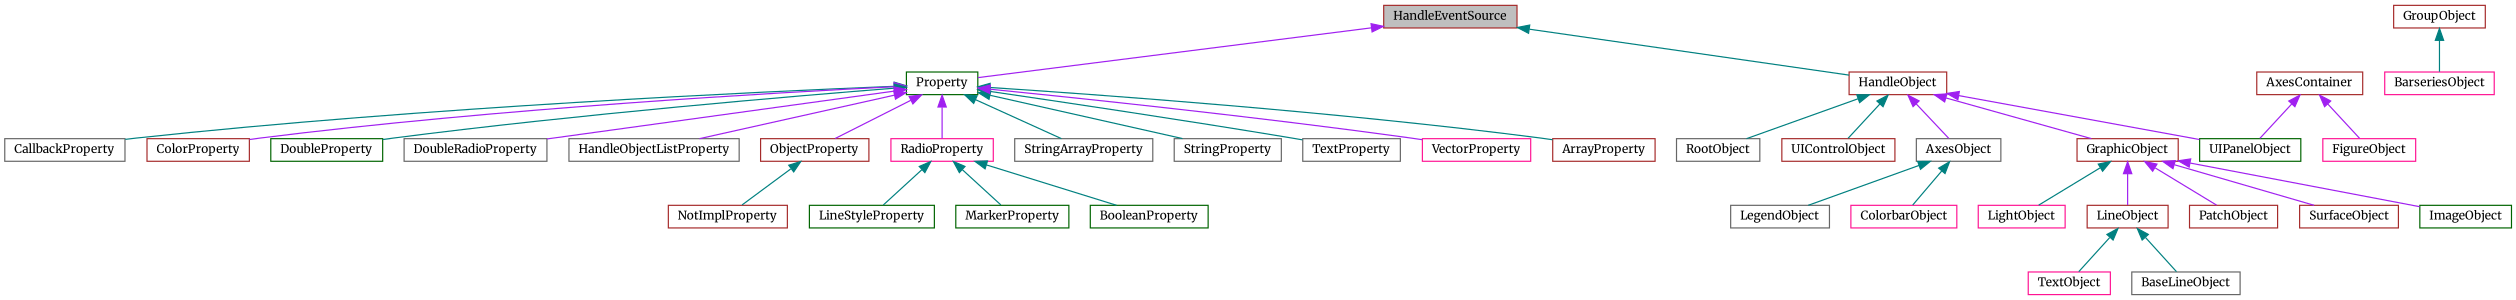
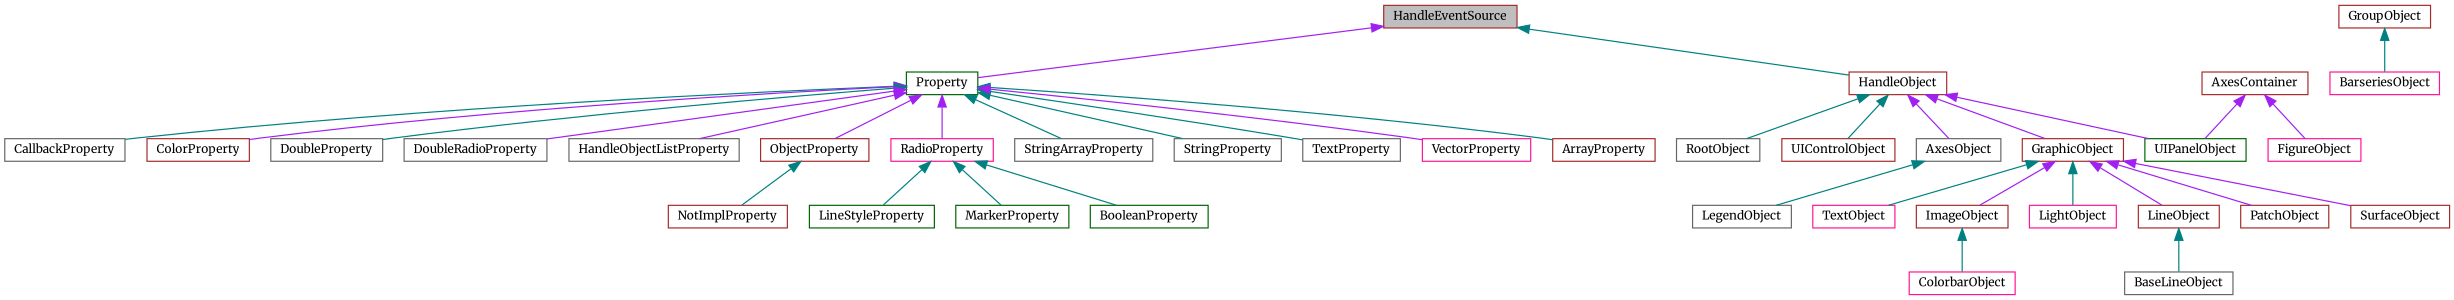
(327, 150) -> (327, 150)
(1927, 188) -> (1962, 256)
(2466, 217) -> (1962, 217)
(2094, 255) -> (1957, 185)
